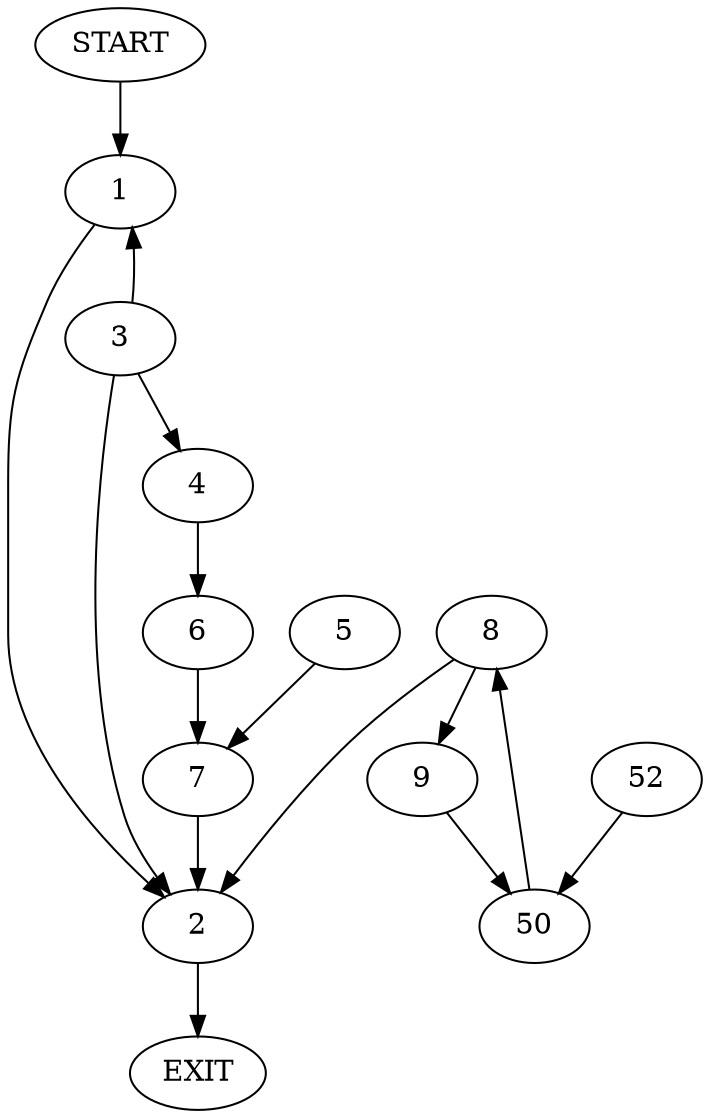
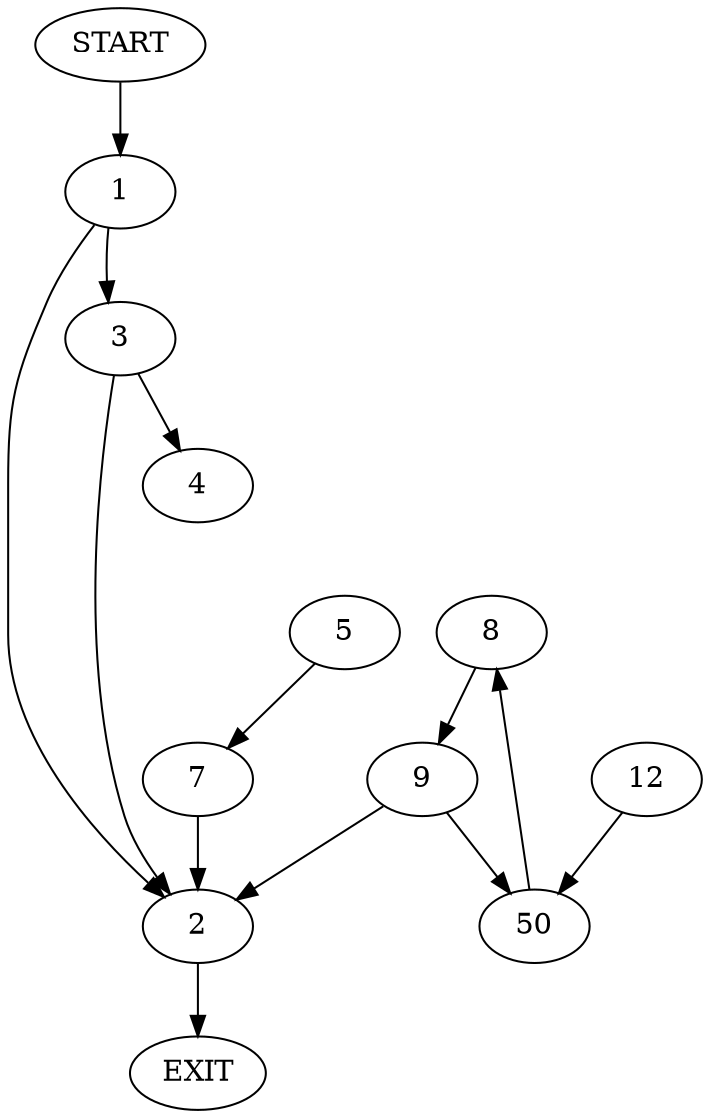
(134, 275) -> (107, 255)
(198, 632) -> none
(334, 758) -> (319, 847)
(647, 779) -> (647, 779)
